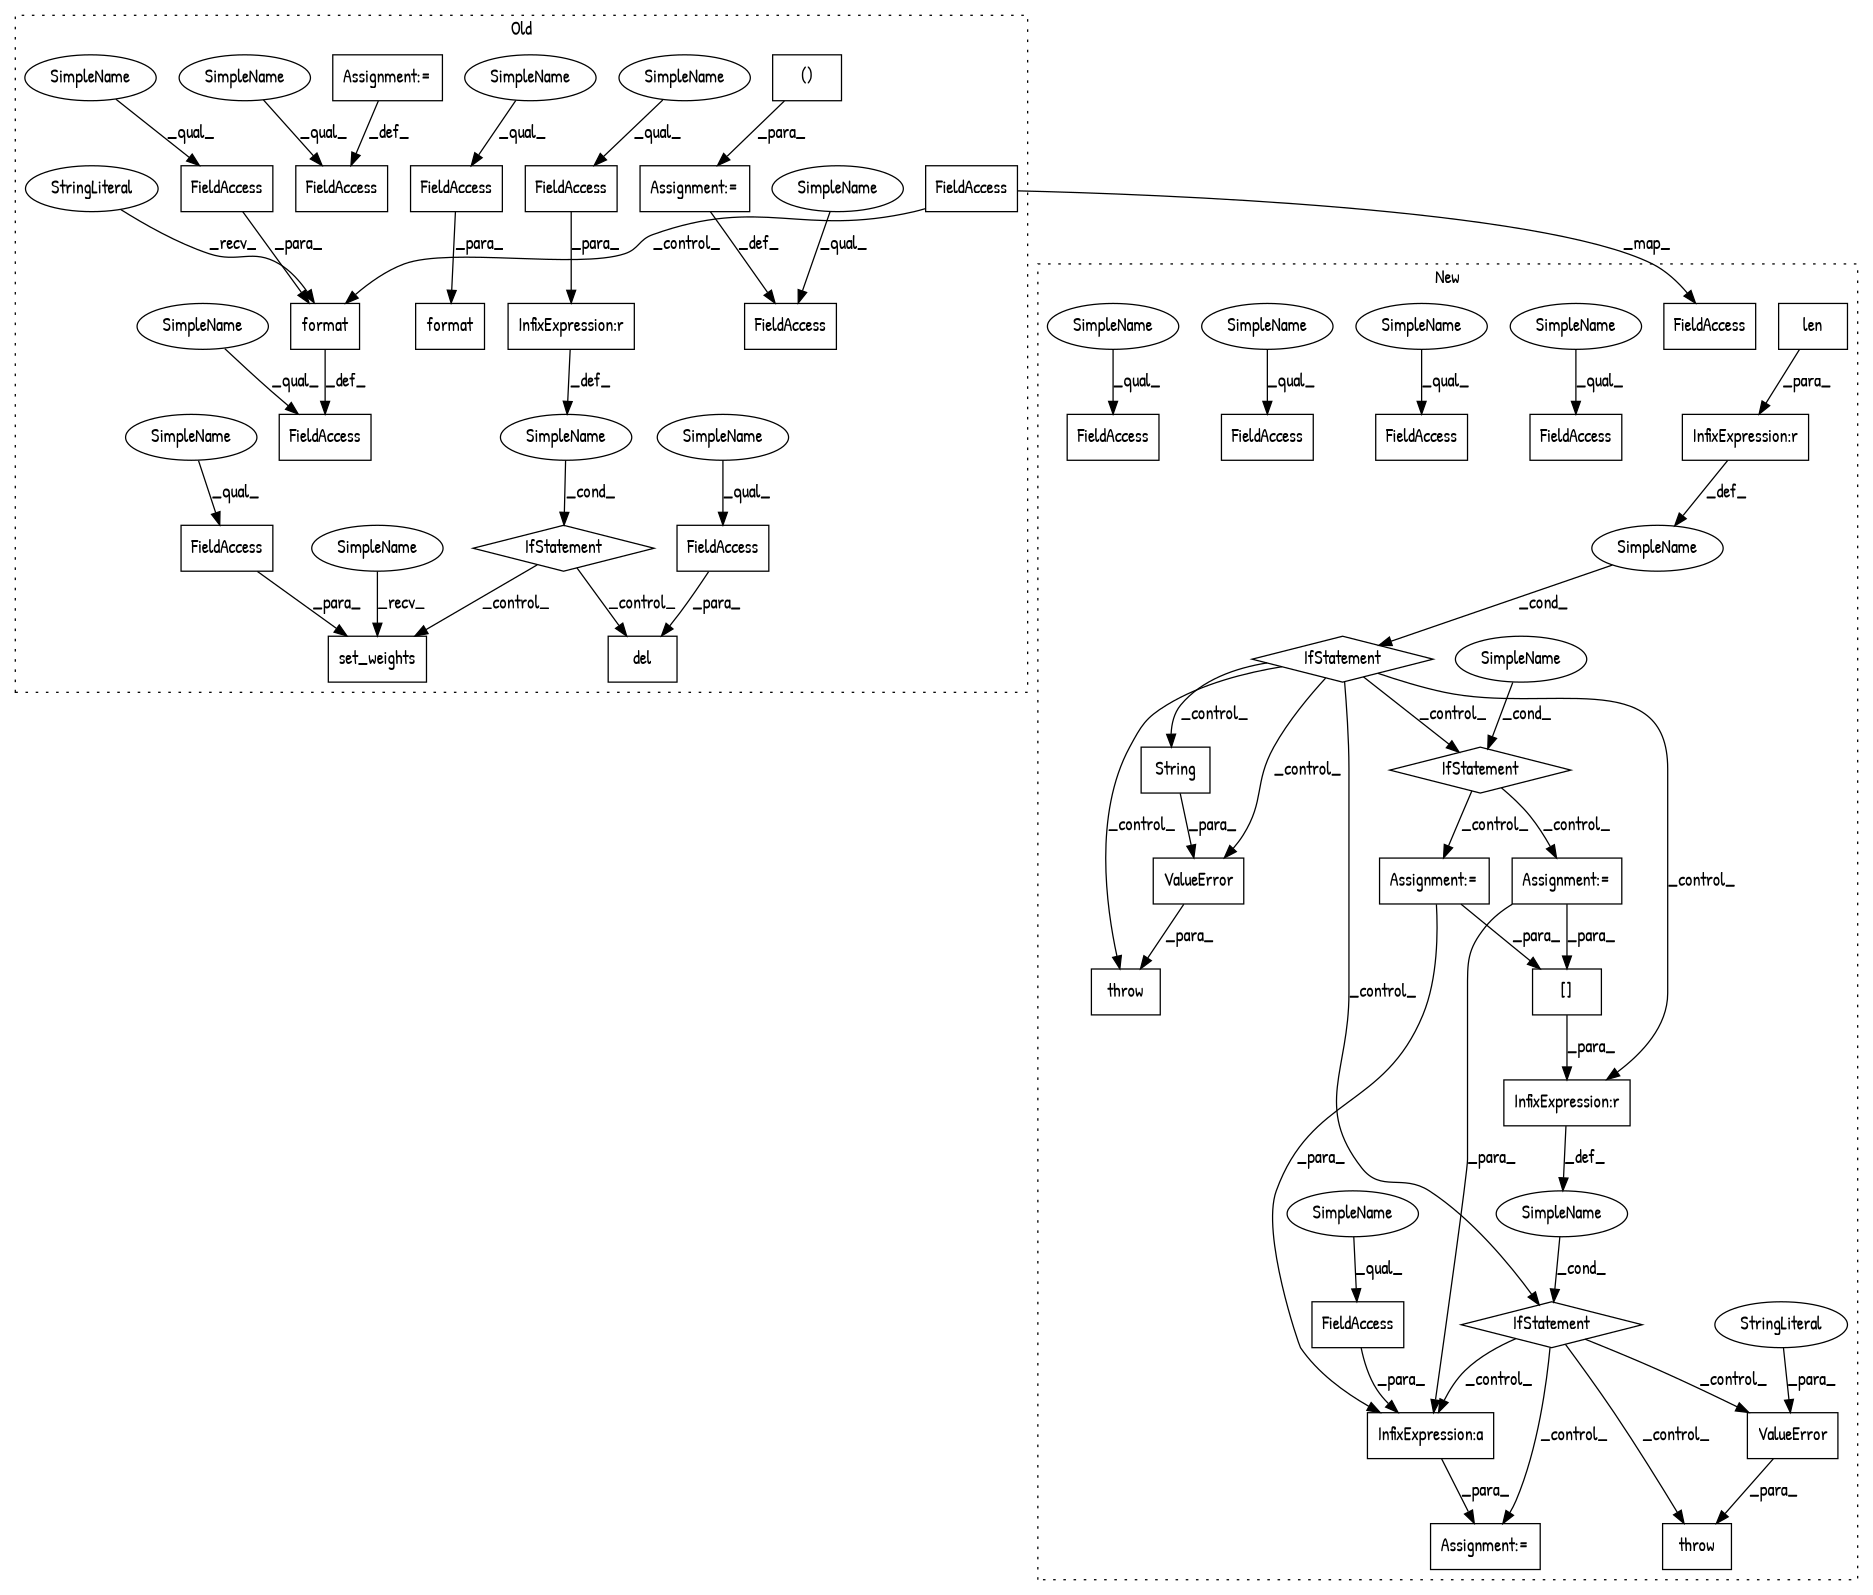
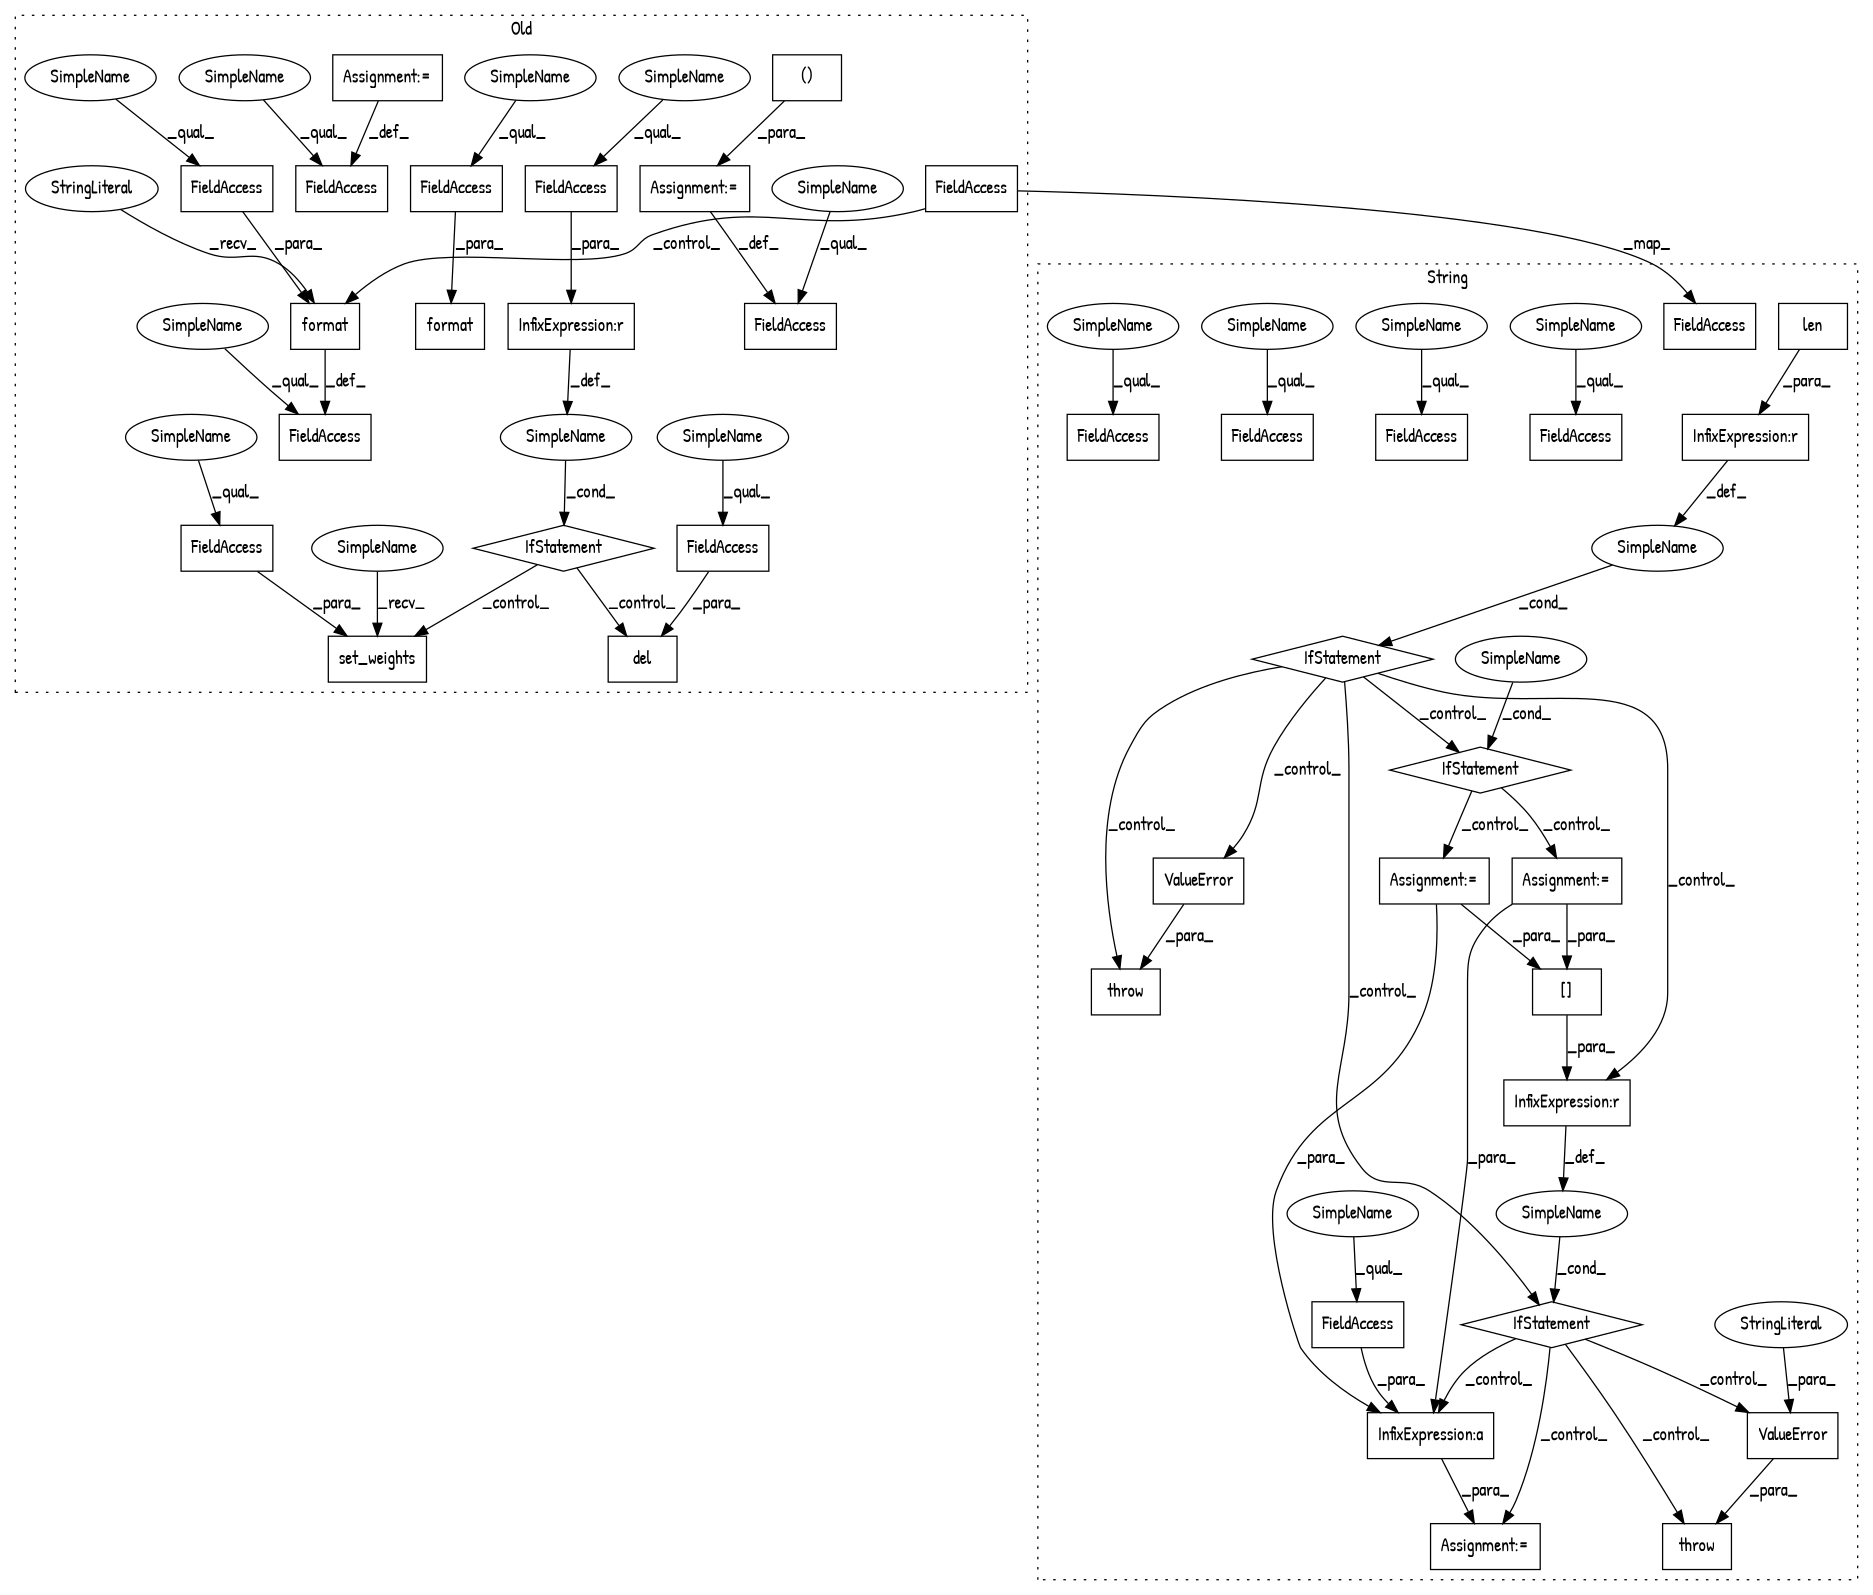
(1448, 279) -> (1448, 279)
(1176, 770) -> none
